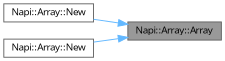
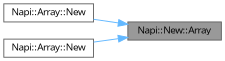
(175, 31) -> (175, 31)
